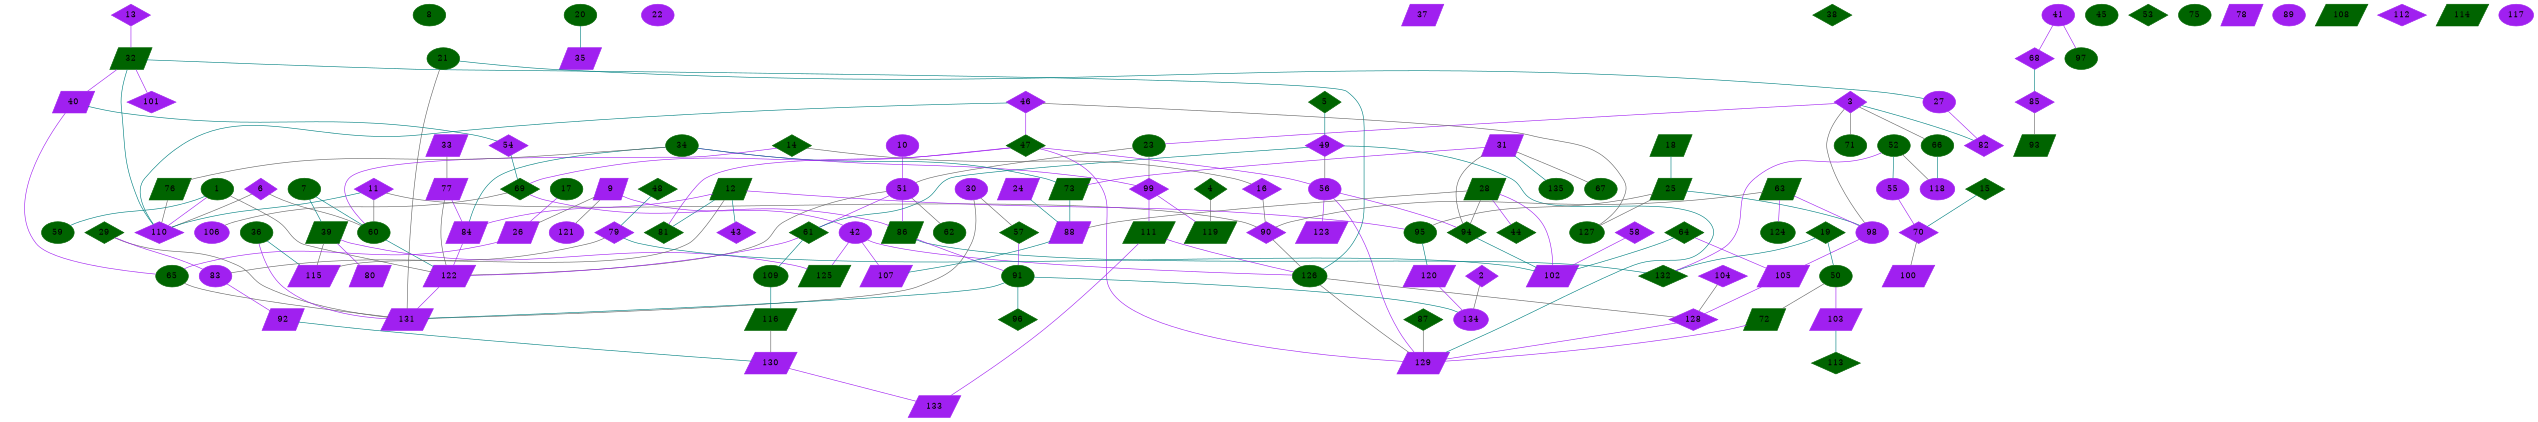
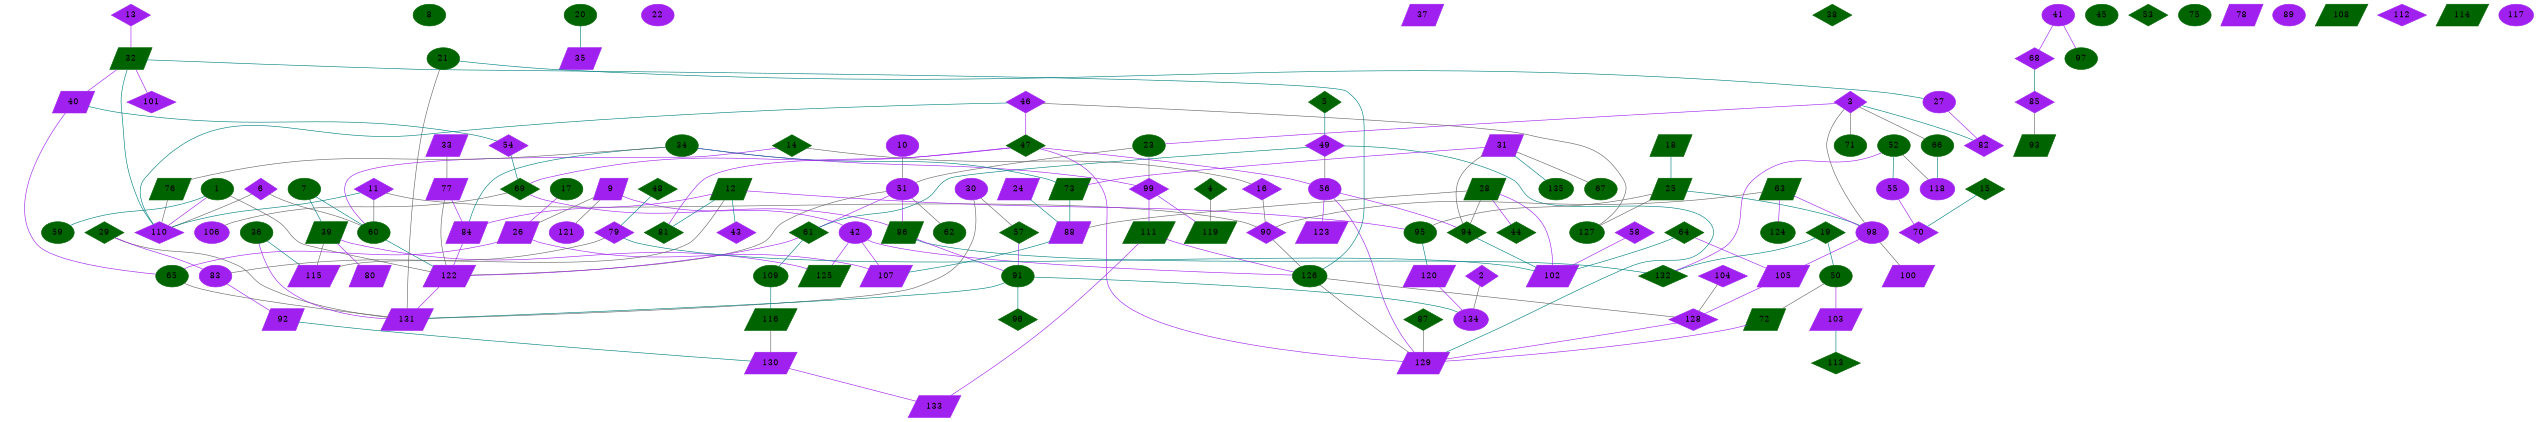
(903, 168) -> (903, 168)
(1914, 254) -> (1890, 254)
none -> (675, 257)
